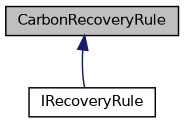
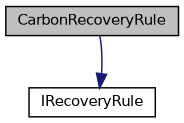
(83, 69) -> (102, 55)
